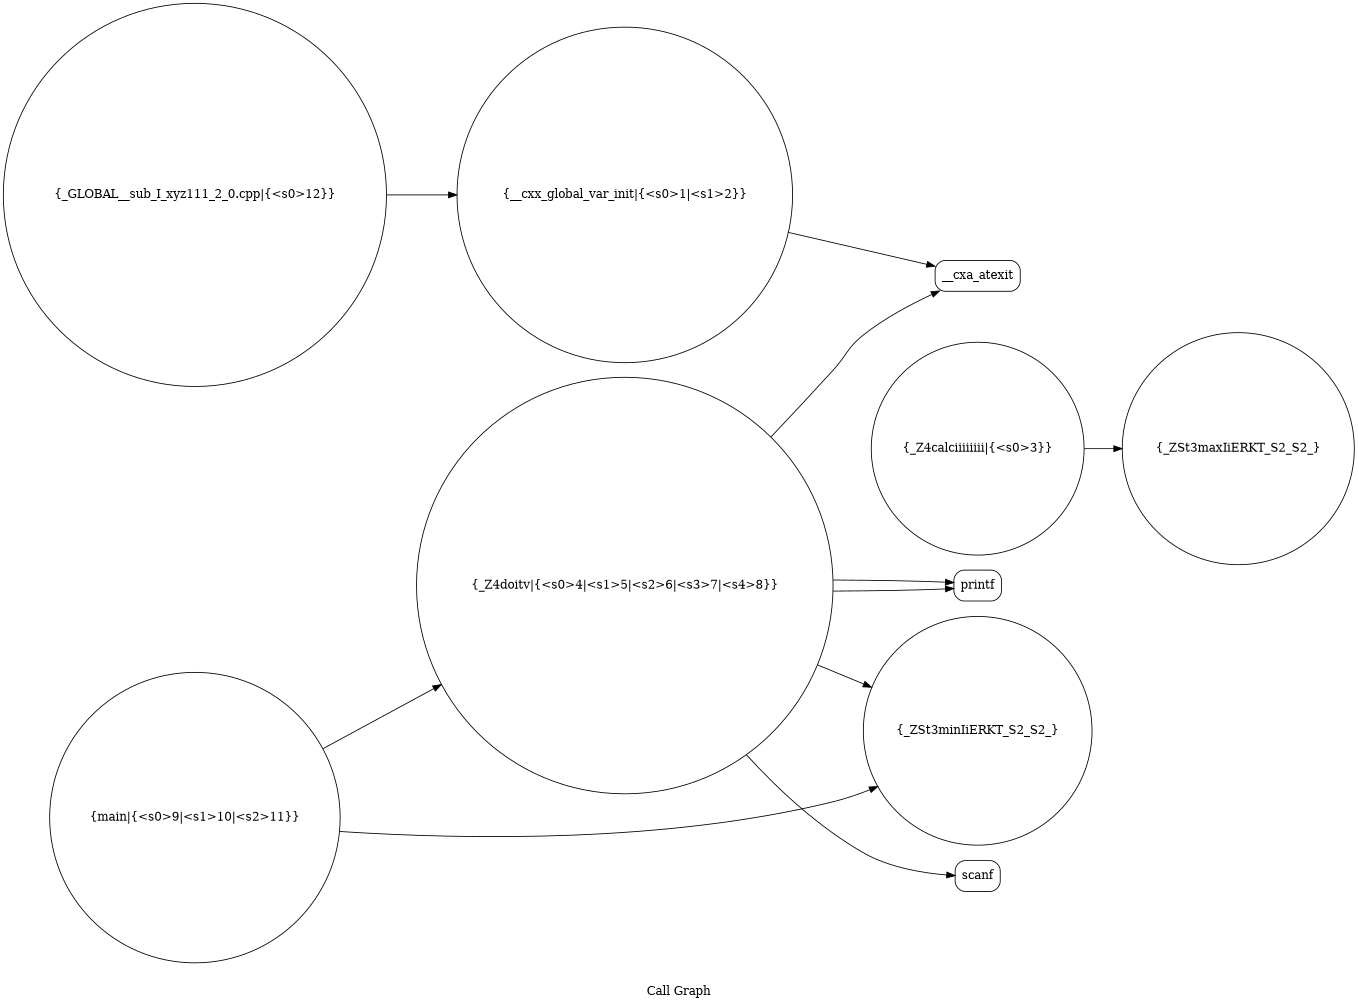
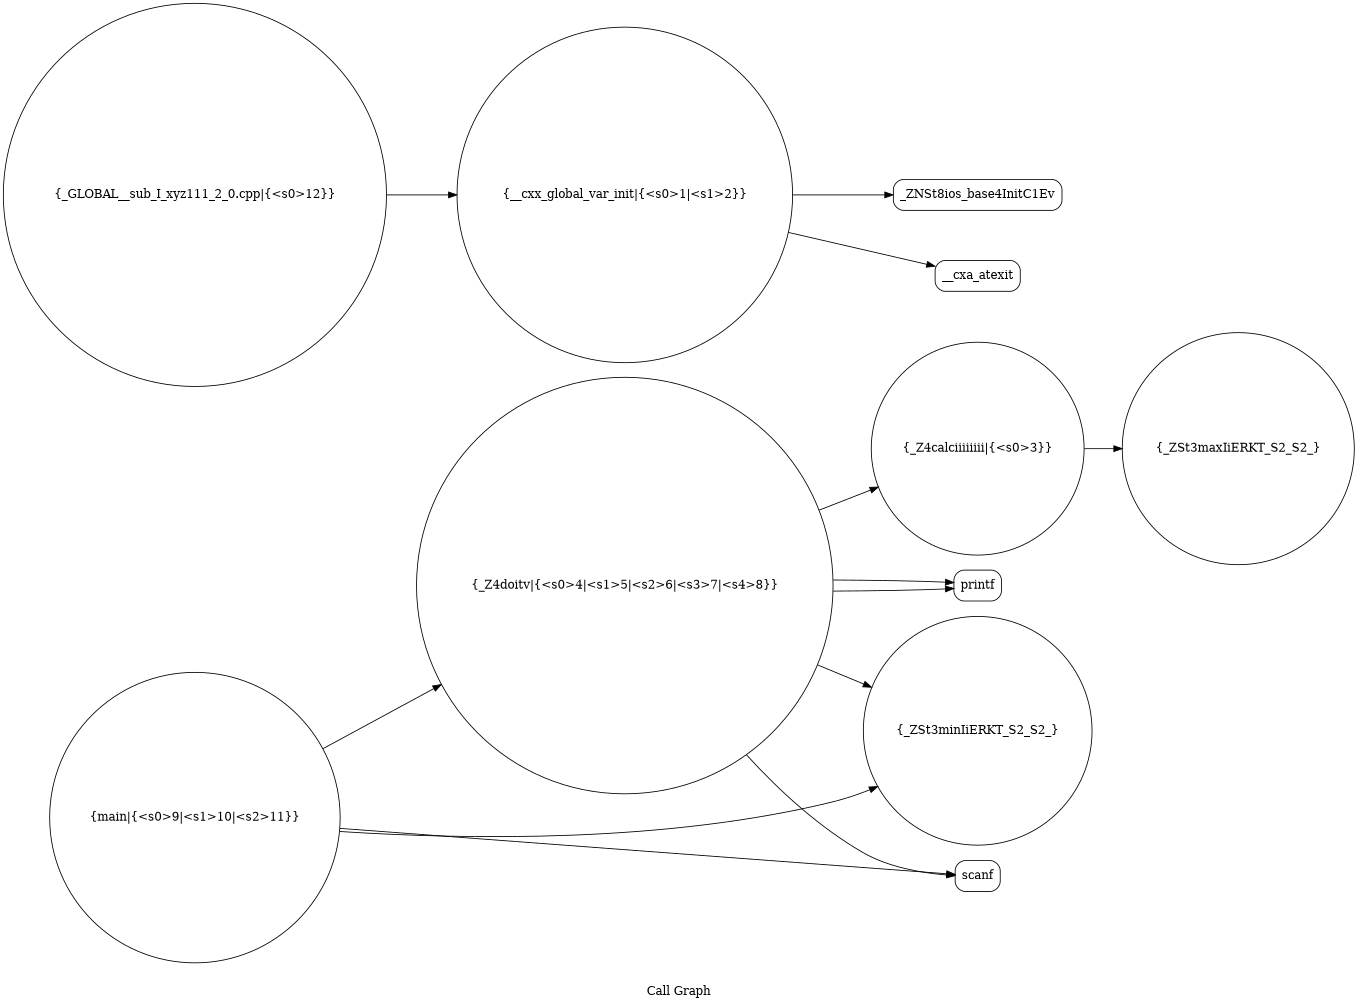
none -> (978, 195)
(844, 356) -> (845, 500)
none -> (643, 851)
